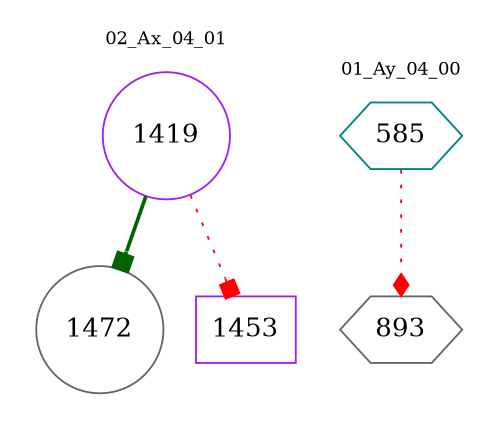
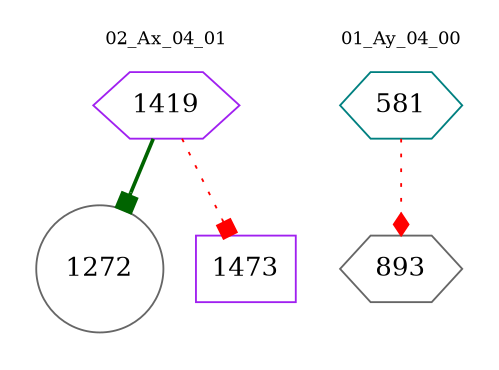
(166, 136) -> (166, 105)
(401, 136) -> (401, 105)
(100, 330) -> (100, 269)
(246, 330) -> (246, 269)
